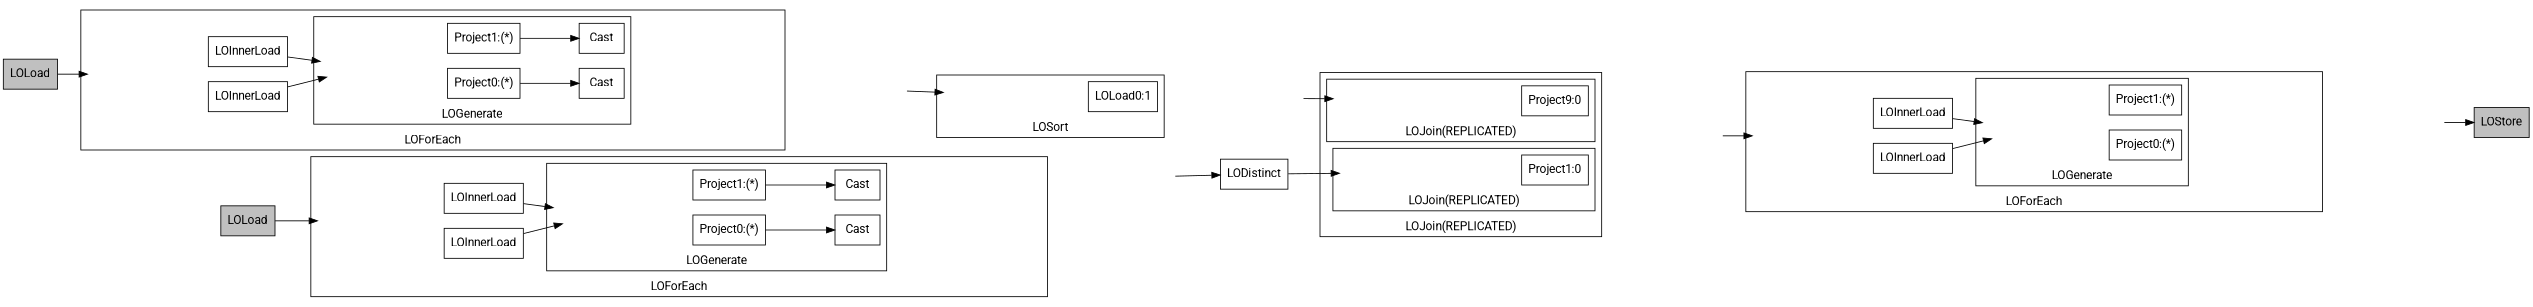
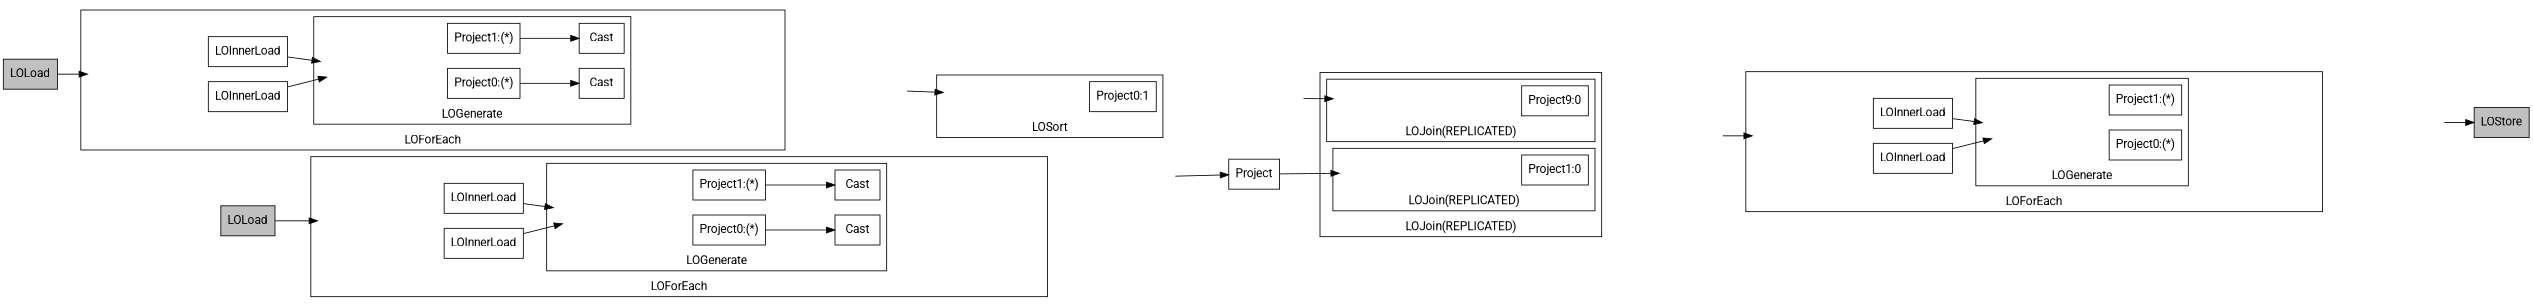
(1123, 97) -> (1123, 97)
(1254, 174) -> (1254, 174)
